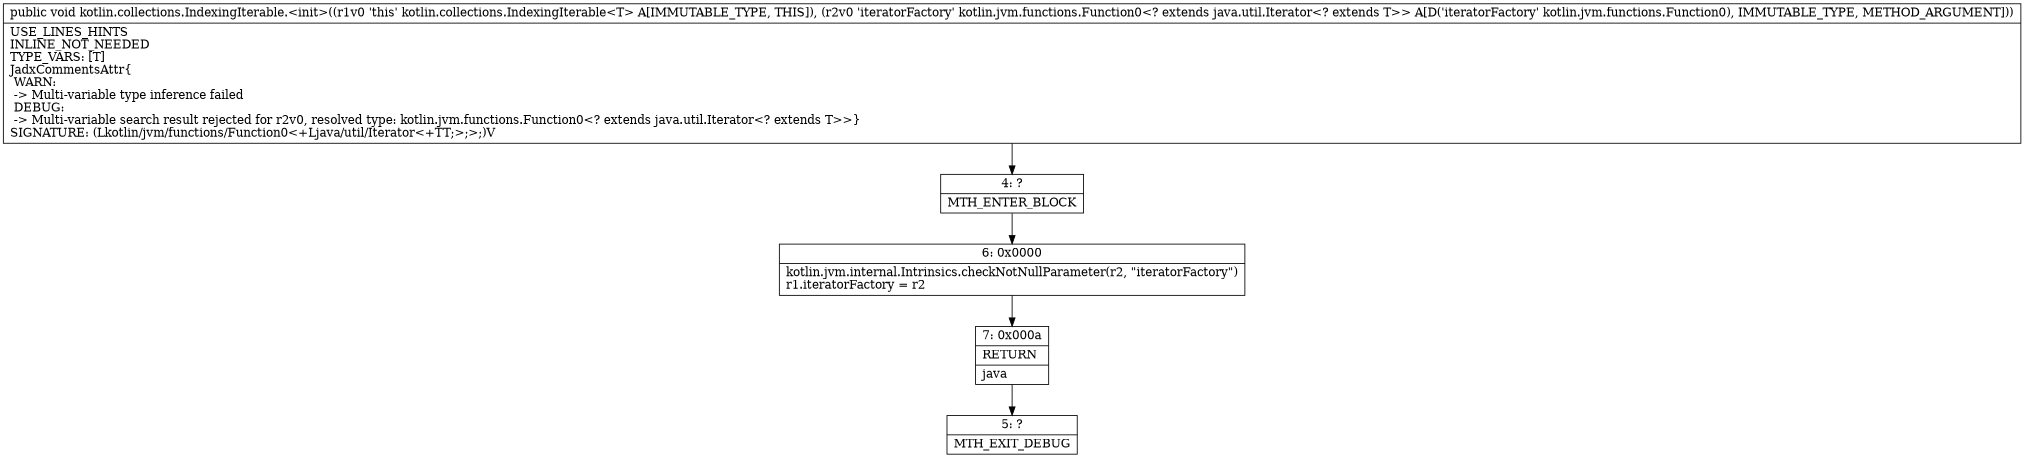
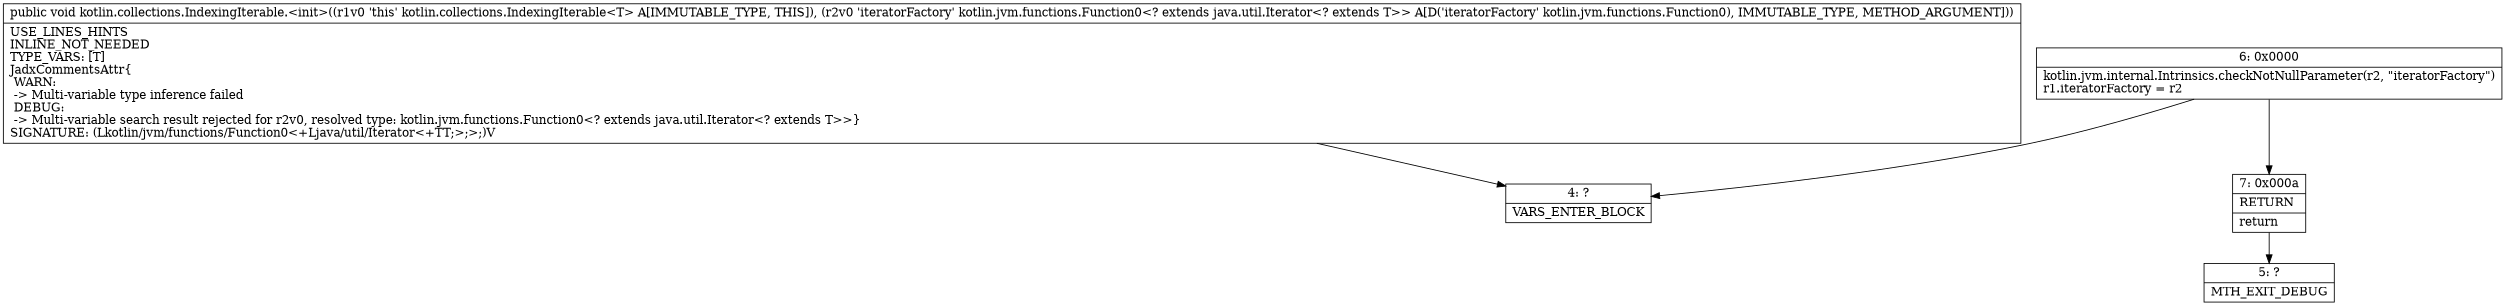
(1012, 203) -> (1578, 213)
(1012, 224) -> (1930, 162)
(995, 374) -> (2259, 222)
